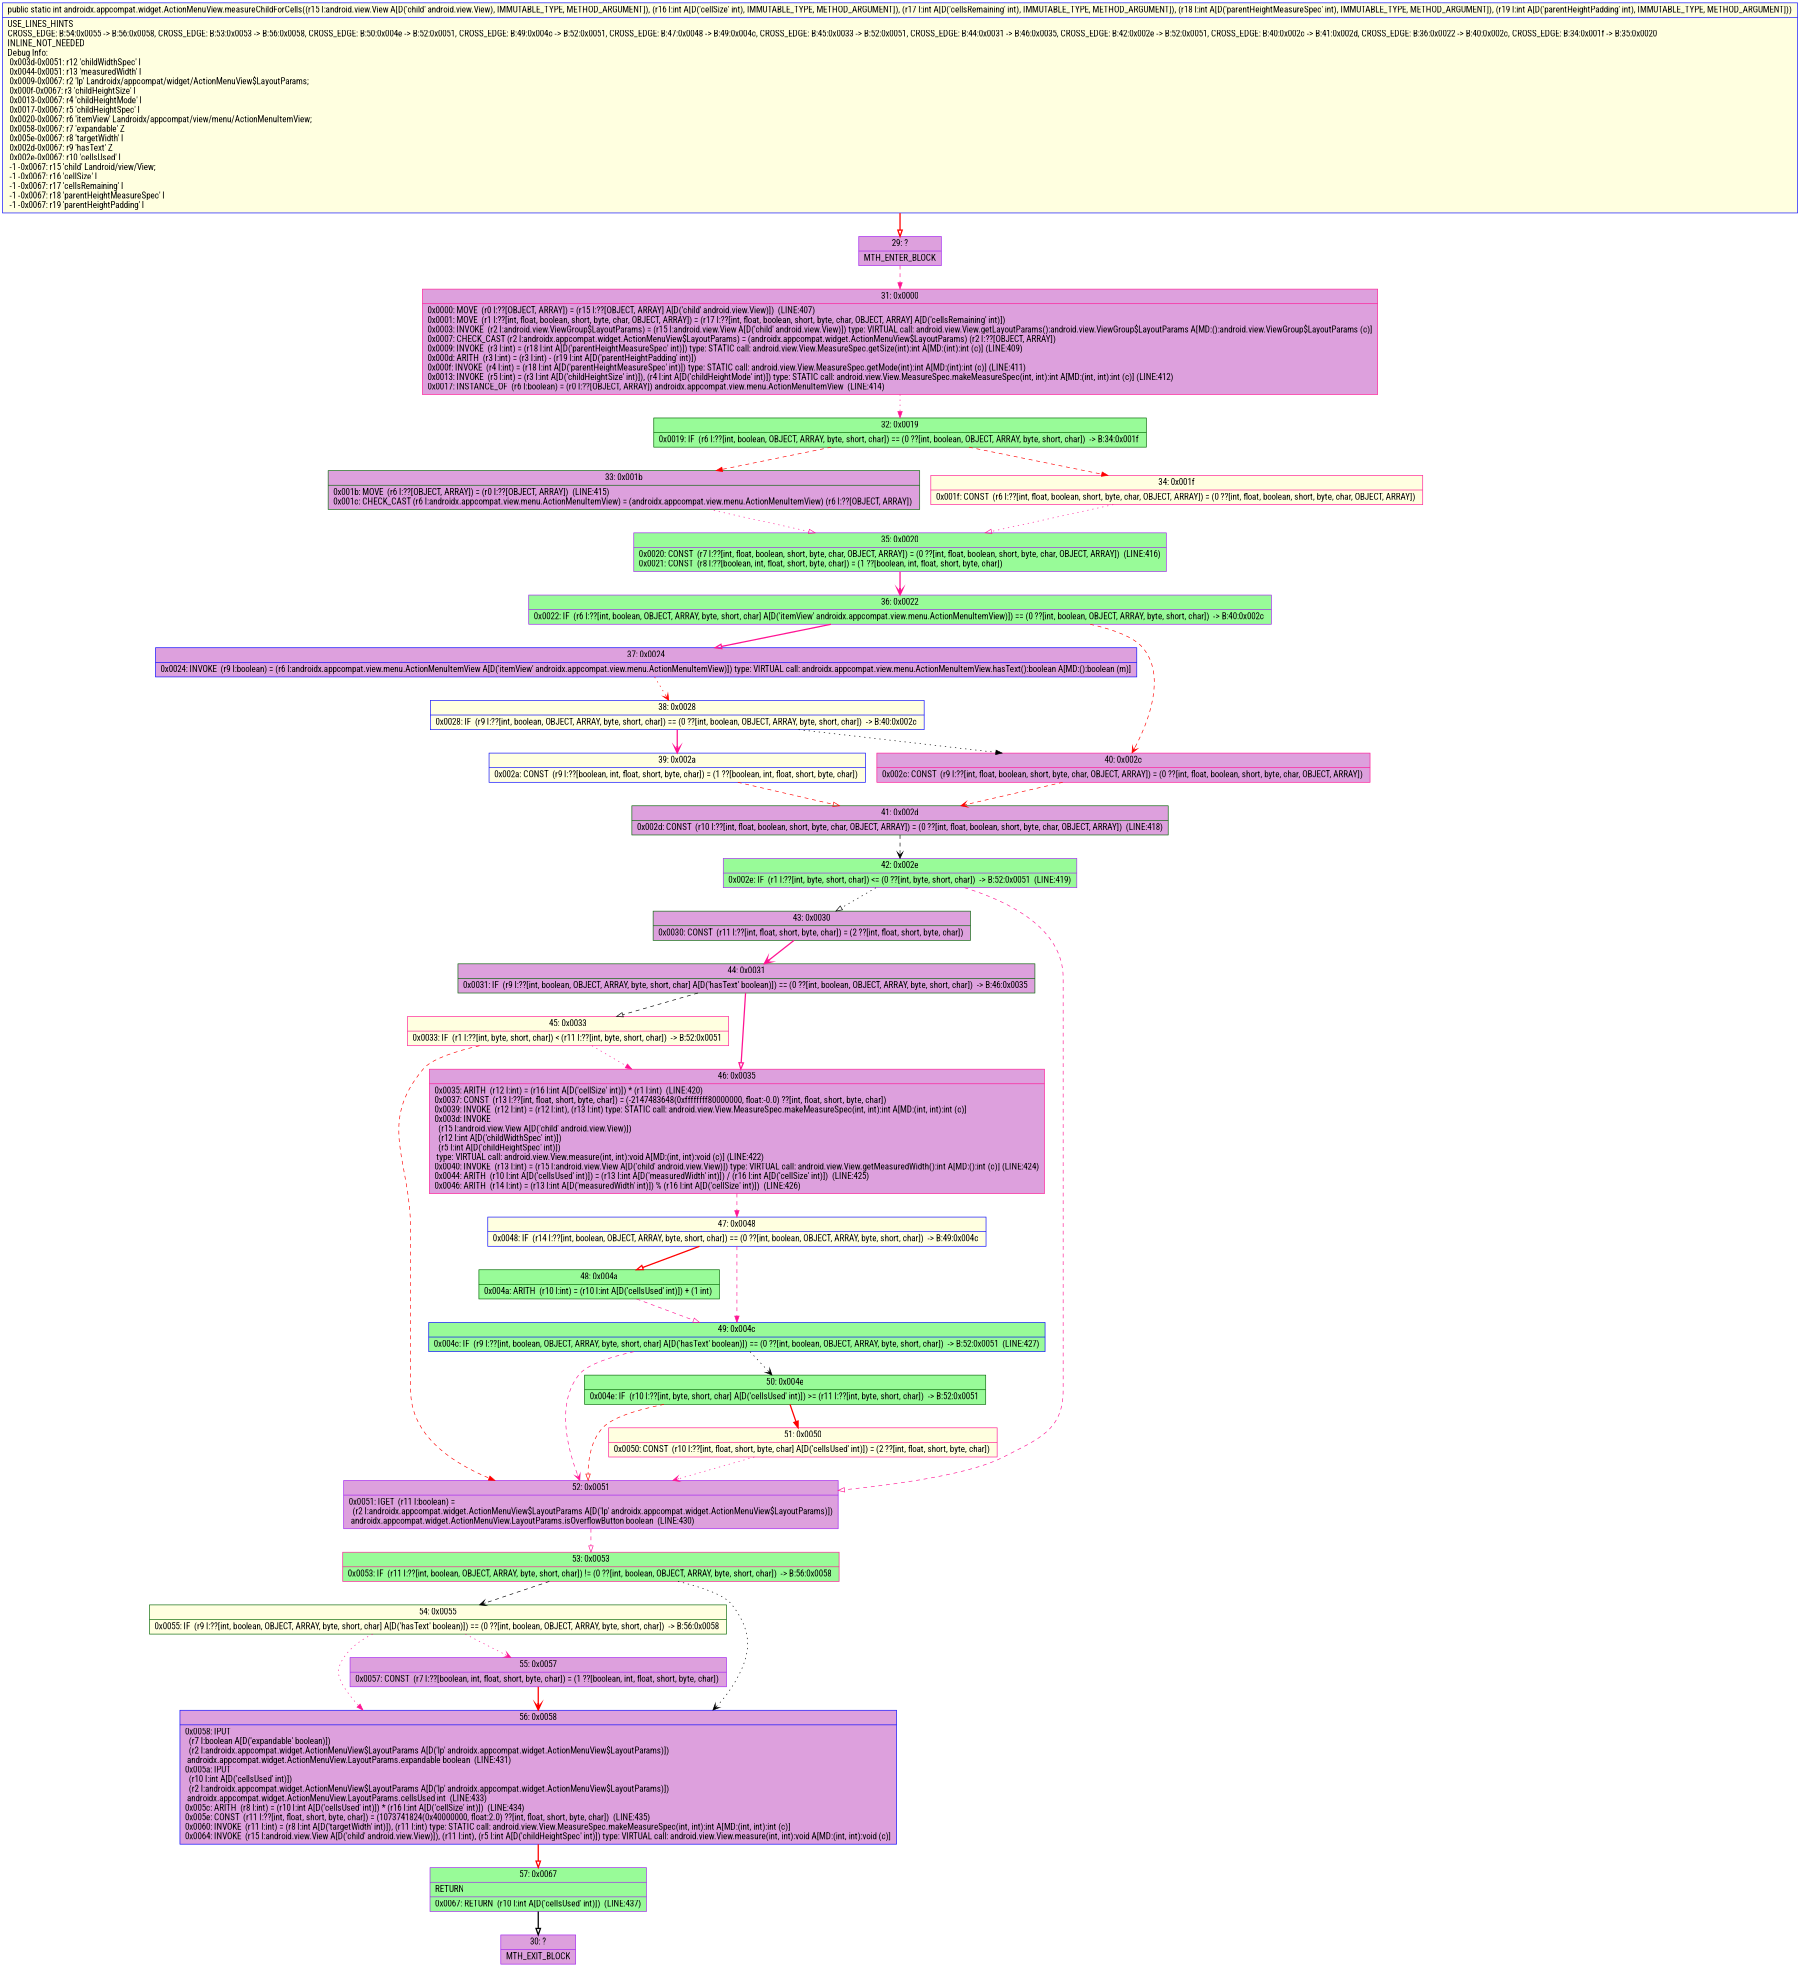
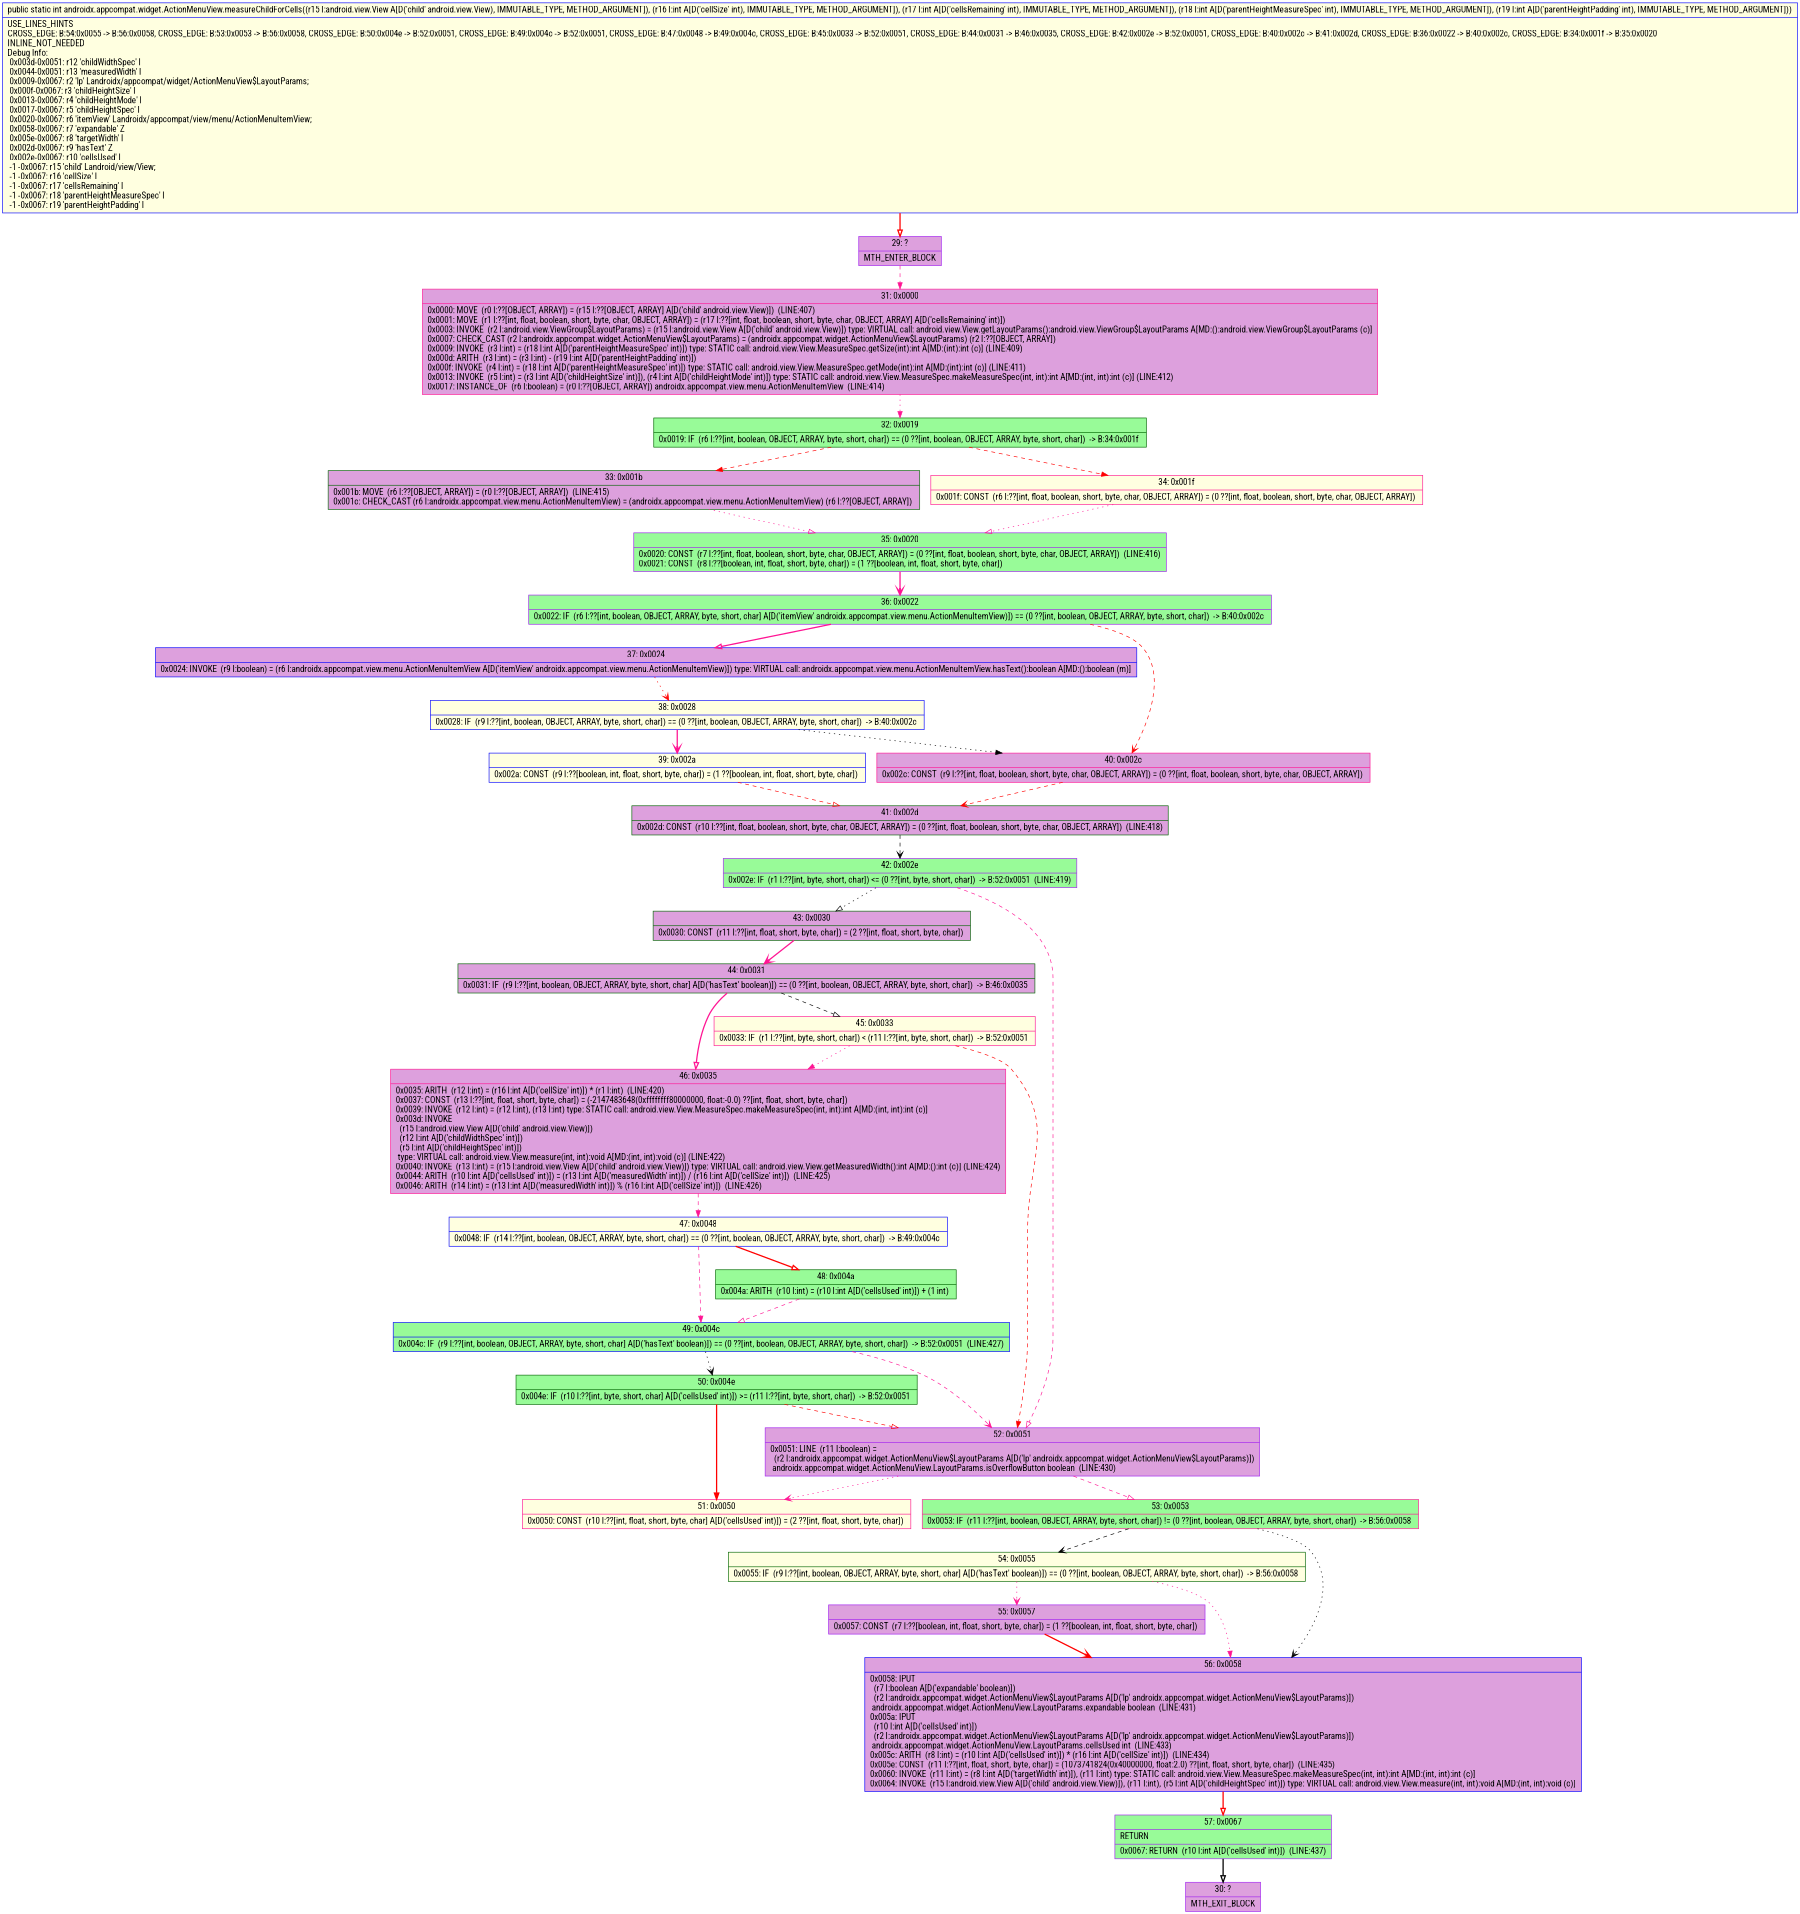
(717, 1468) -> (845, 1487)
(403, 1502) -> (825, 1449)
